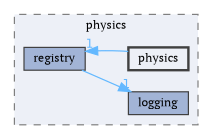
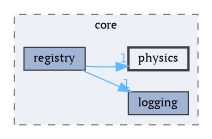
(106, 26) -> (106, 26)
(113, 51) -> (101, 67)
